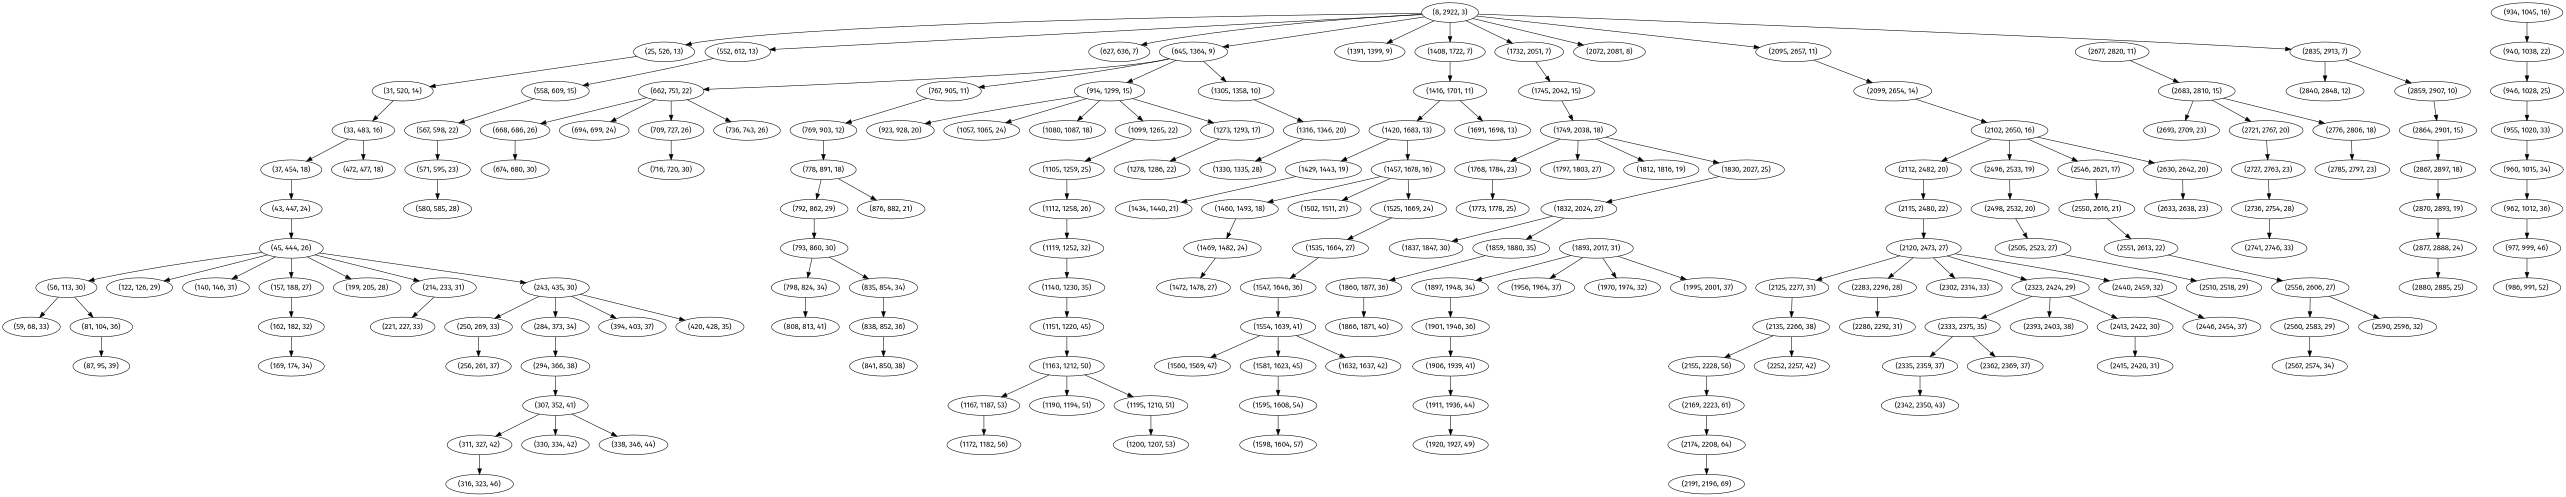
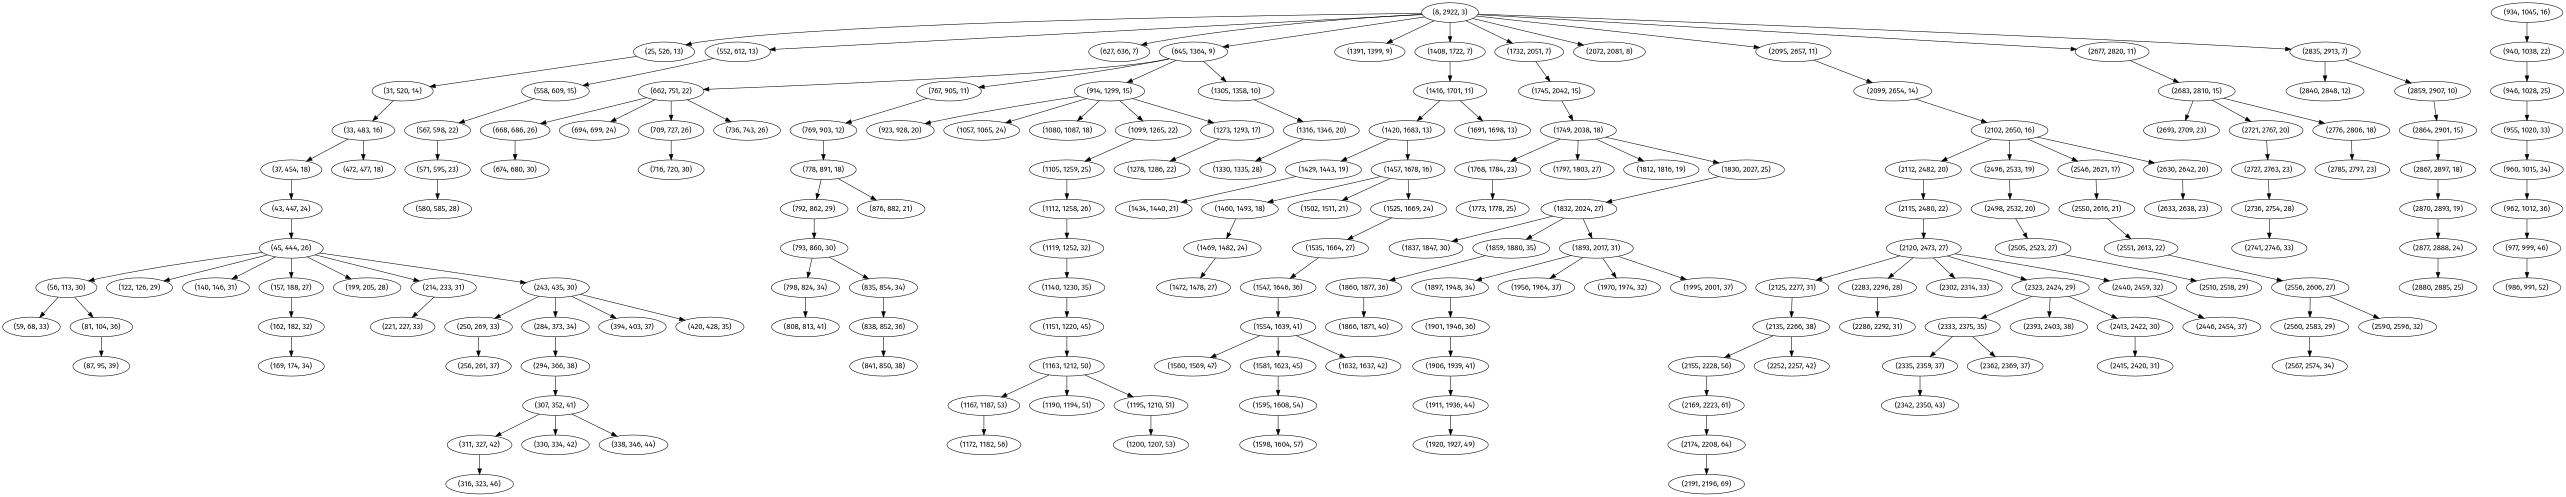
none -> (1774, 32)
none -> (1586, 226)
